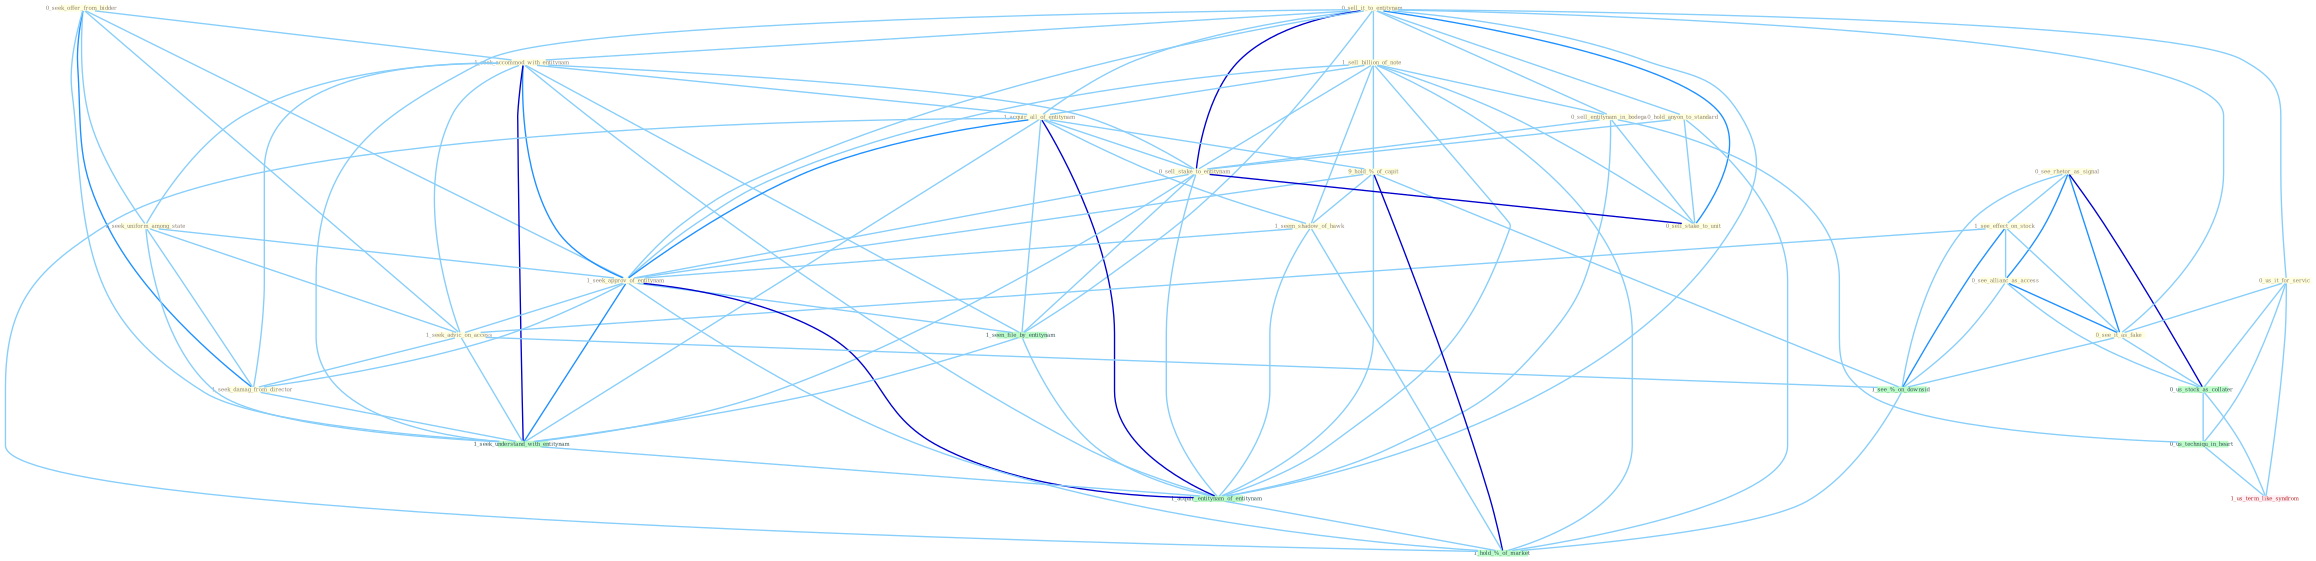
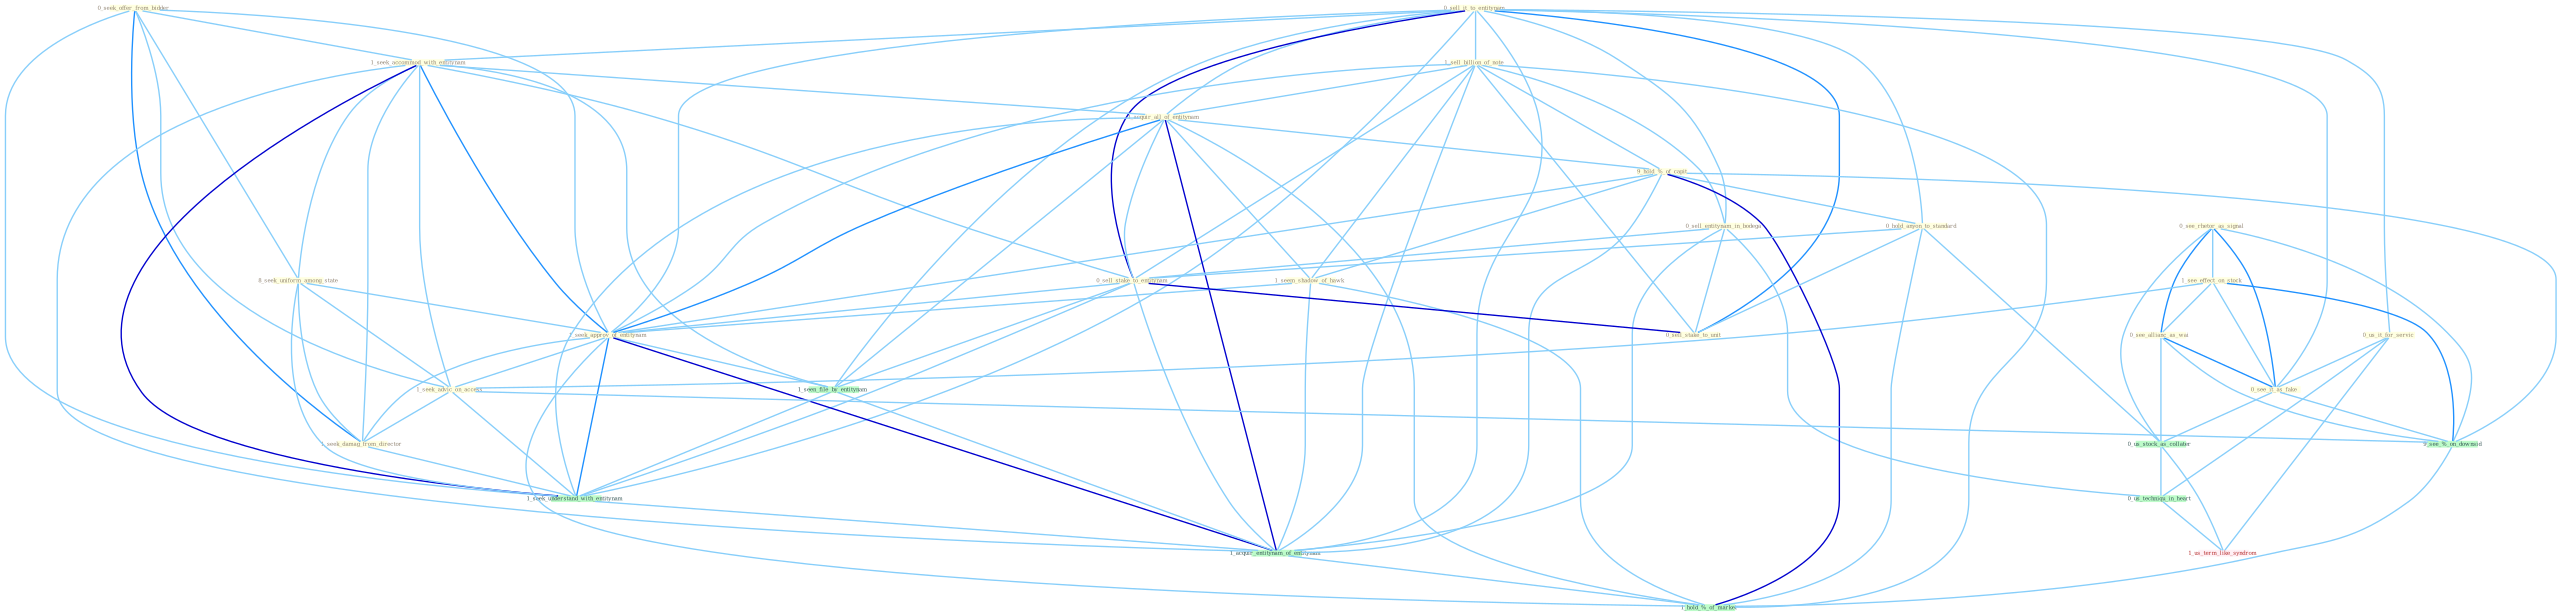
none -> (1792, 199)
(2139, 279) -> (2128, 325)
(2006, 281) -> (2161, 335)
(2245, 335) -> (2042, 335)
(1902, 390) -> (2452, 444)
